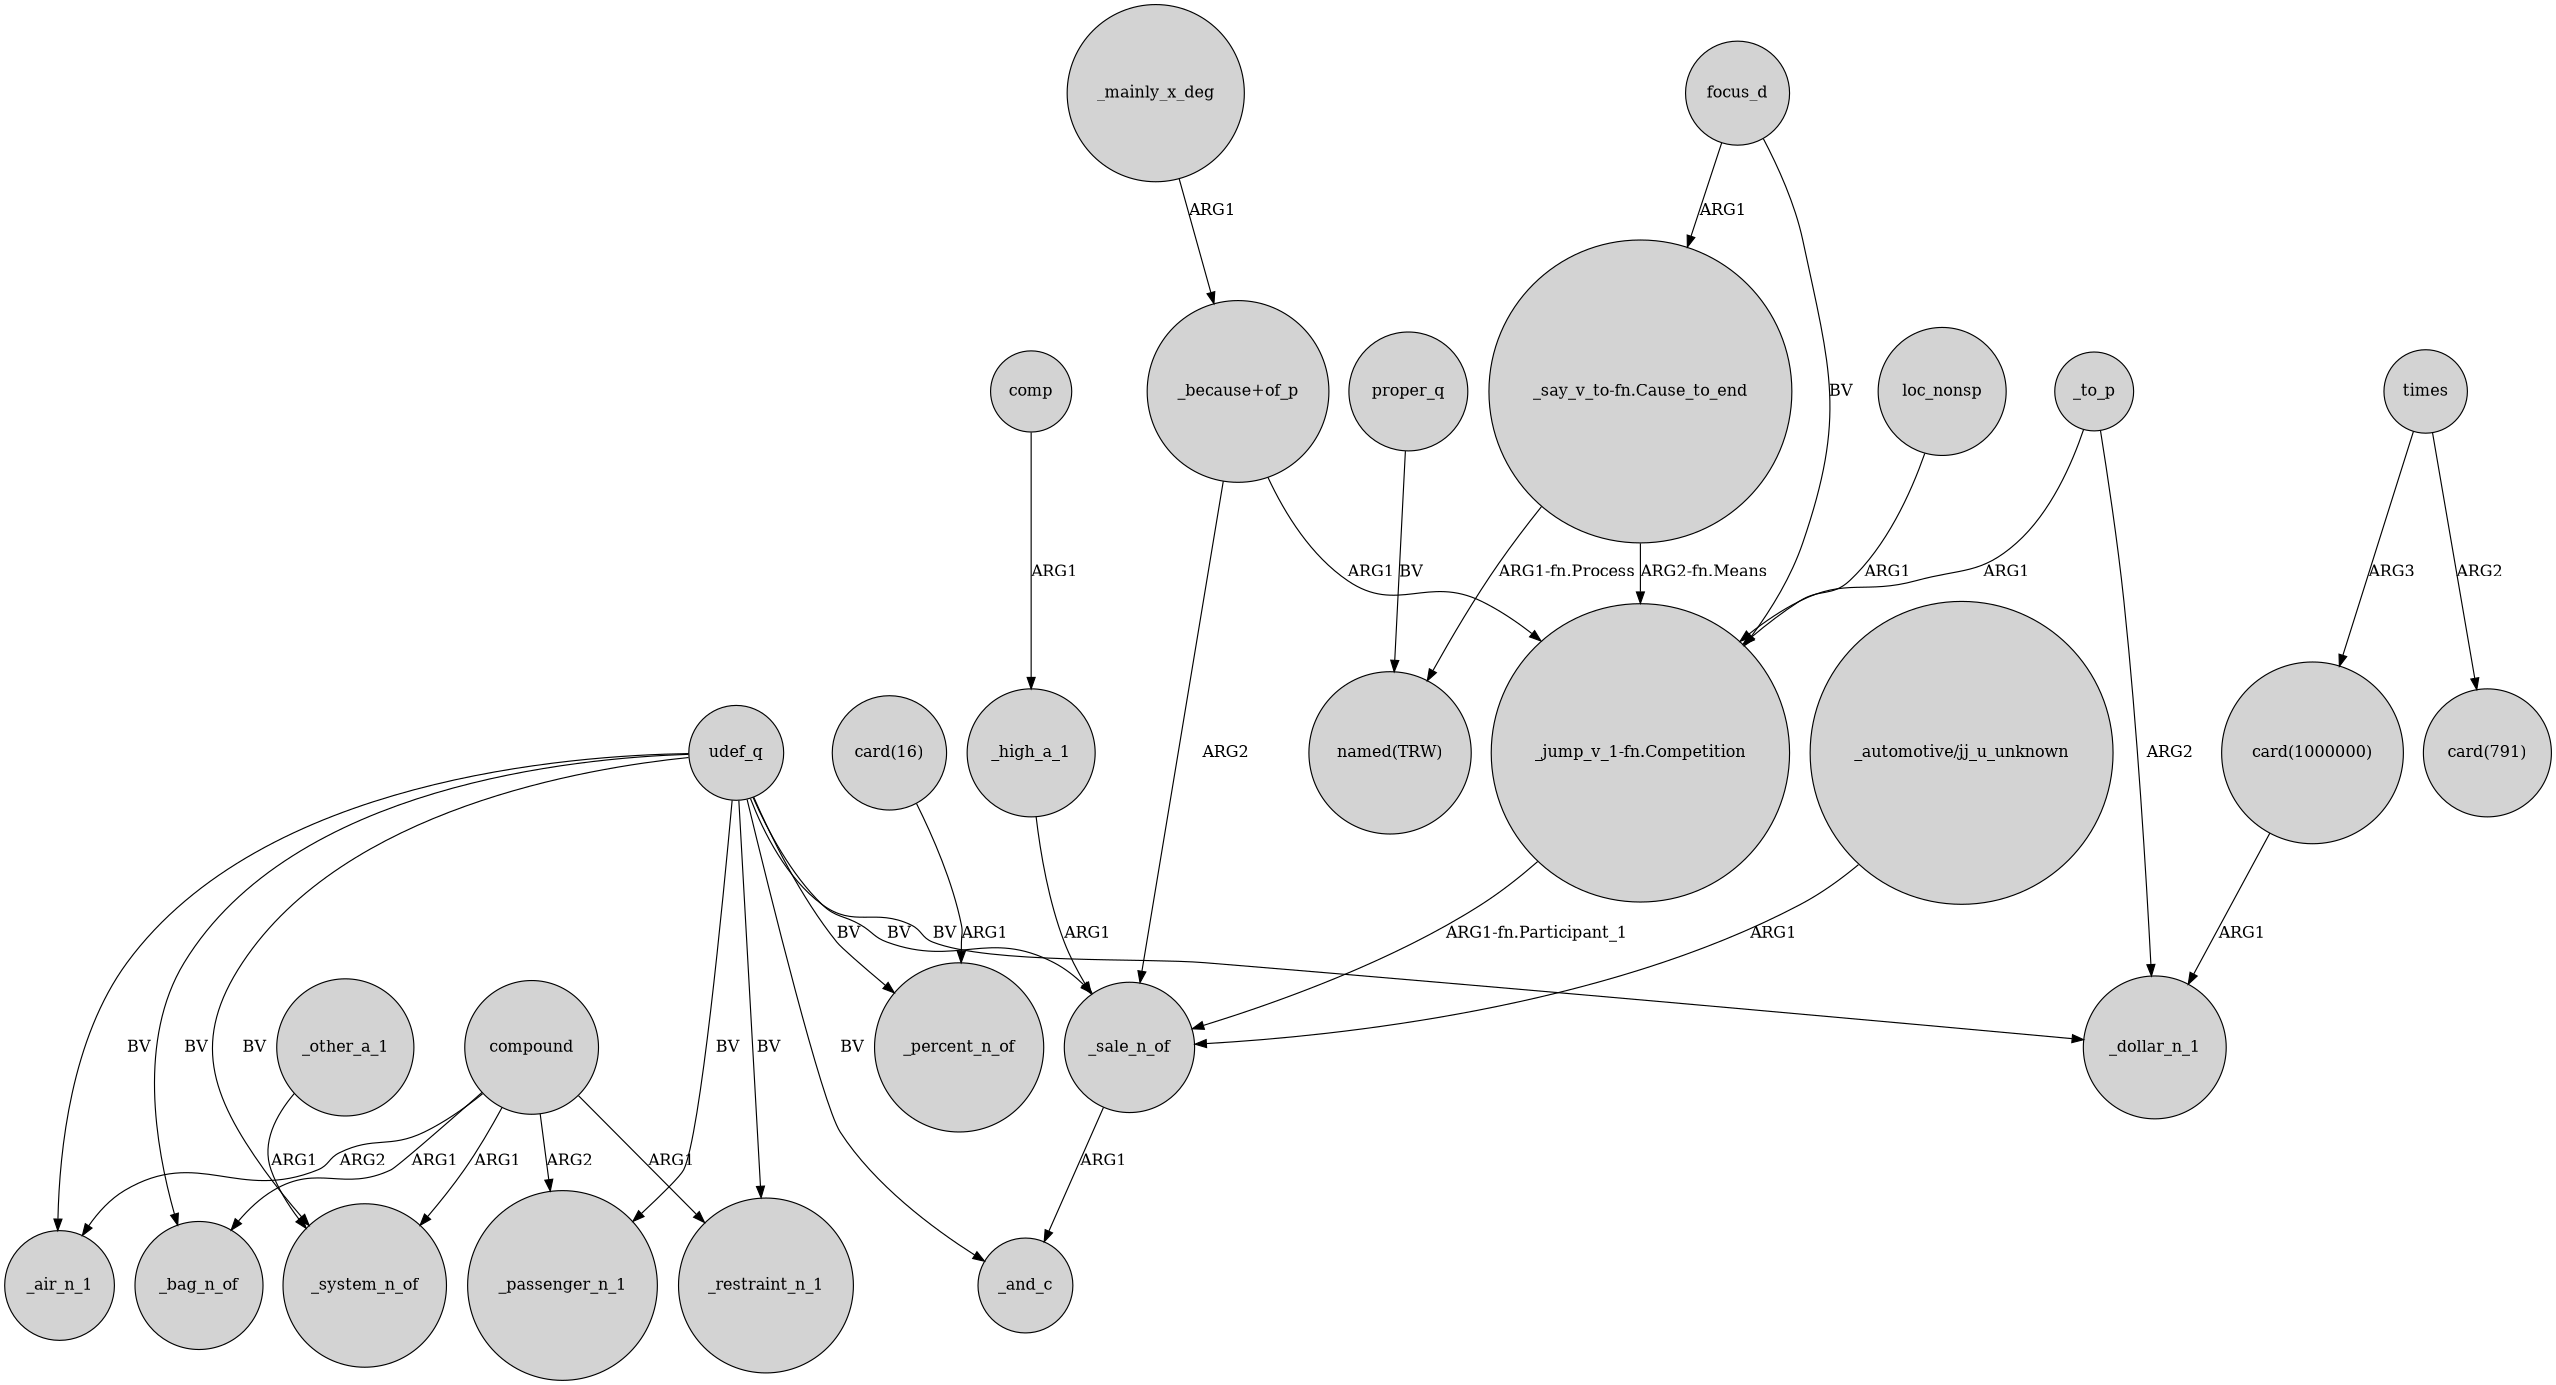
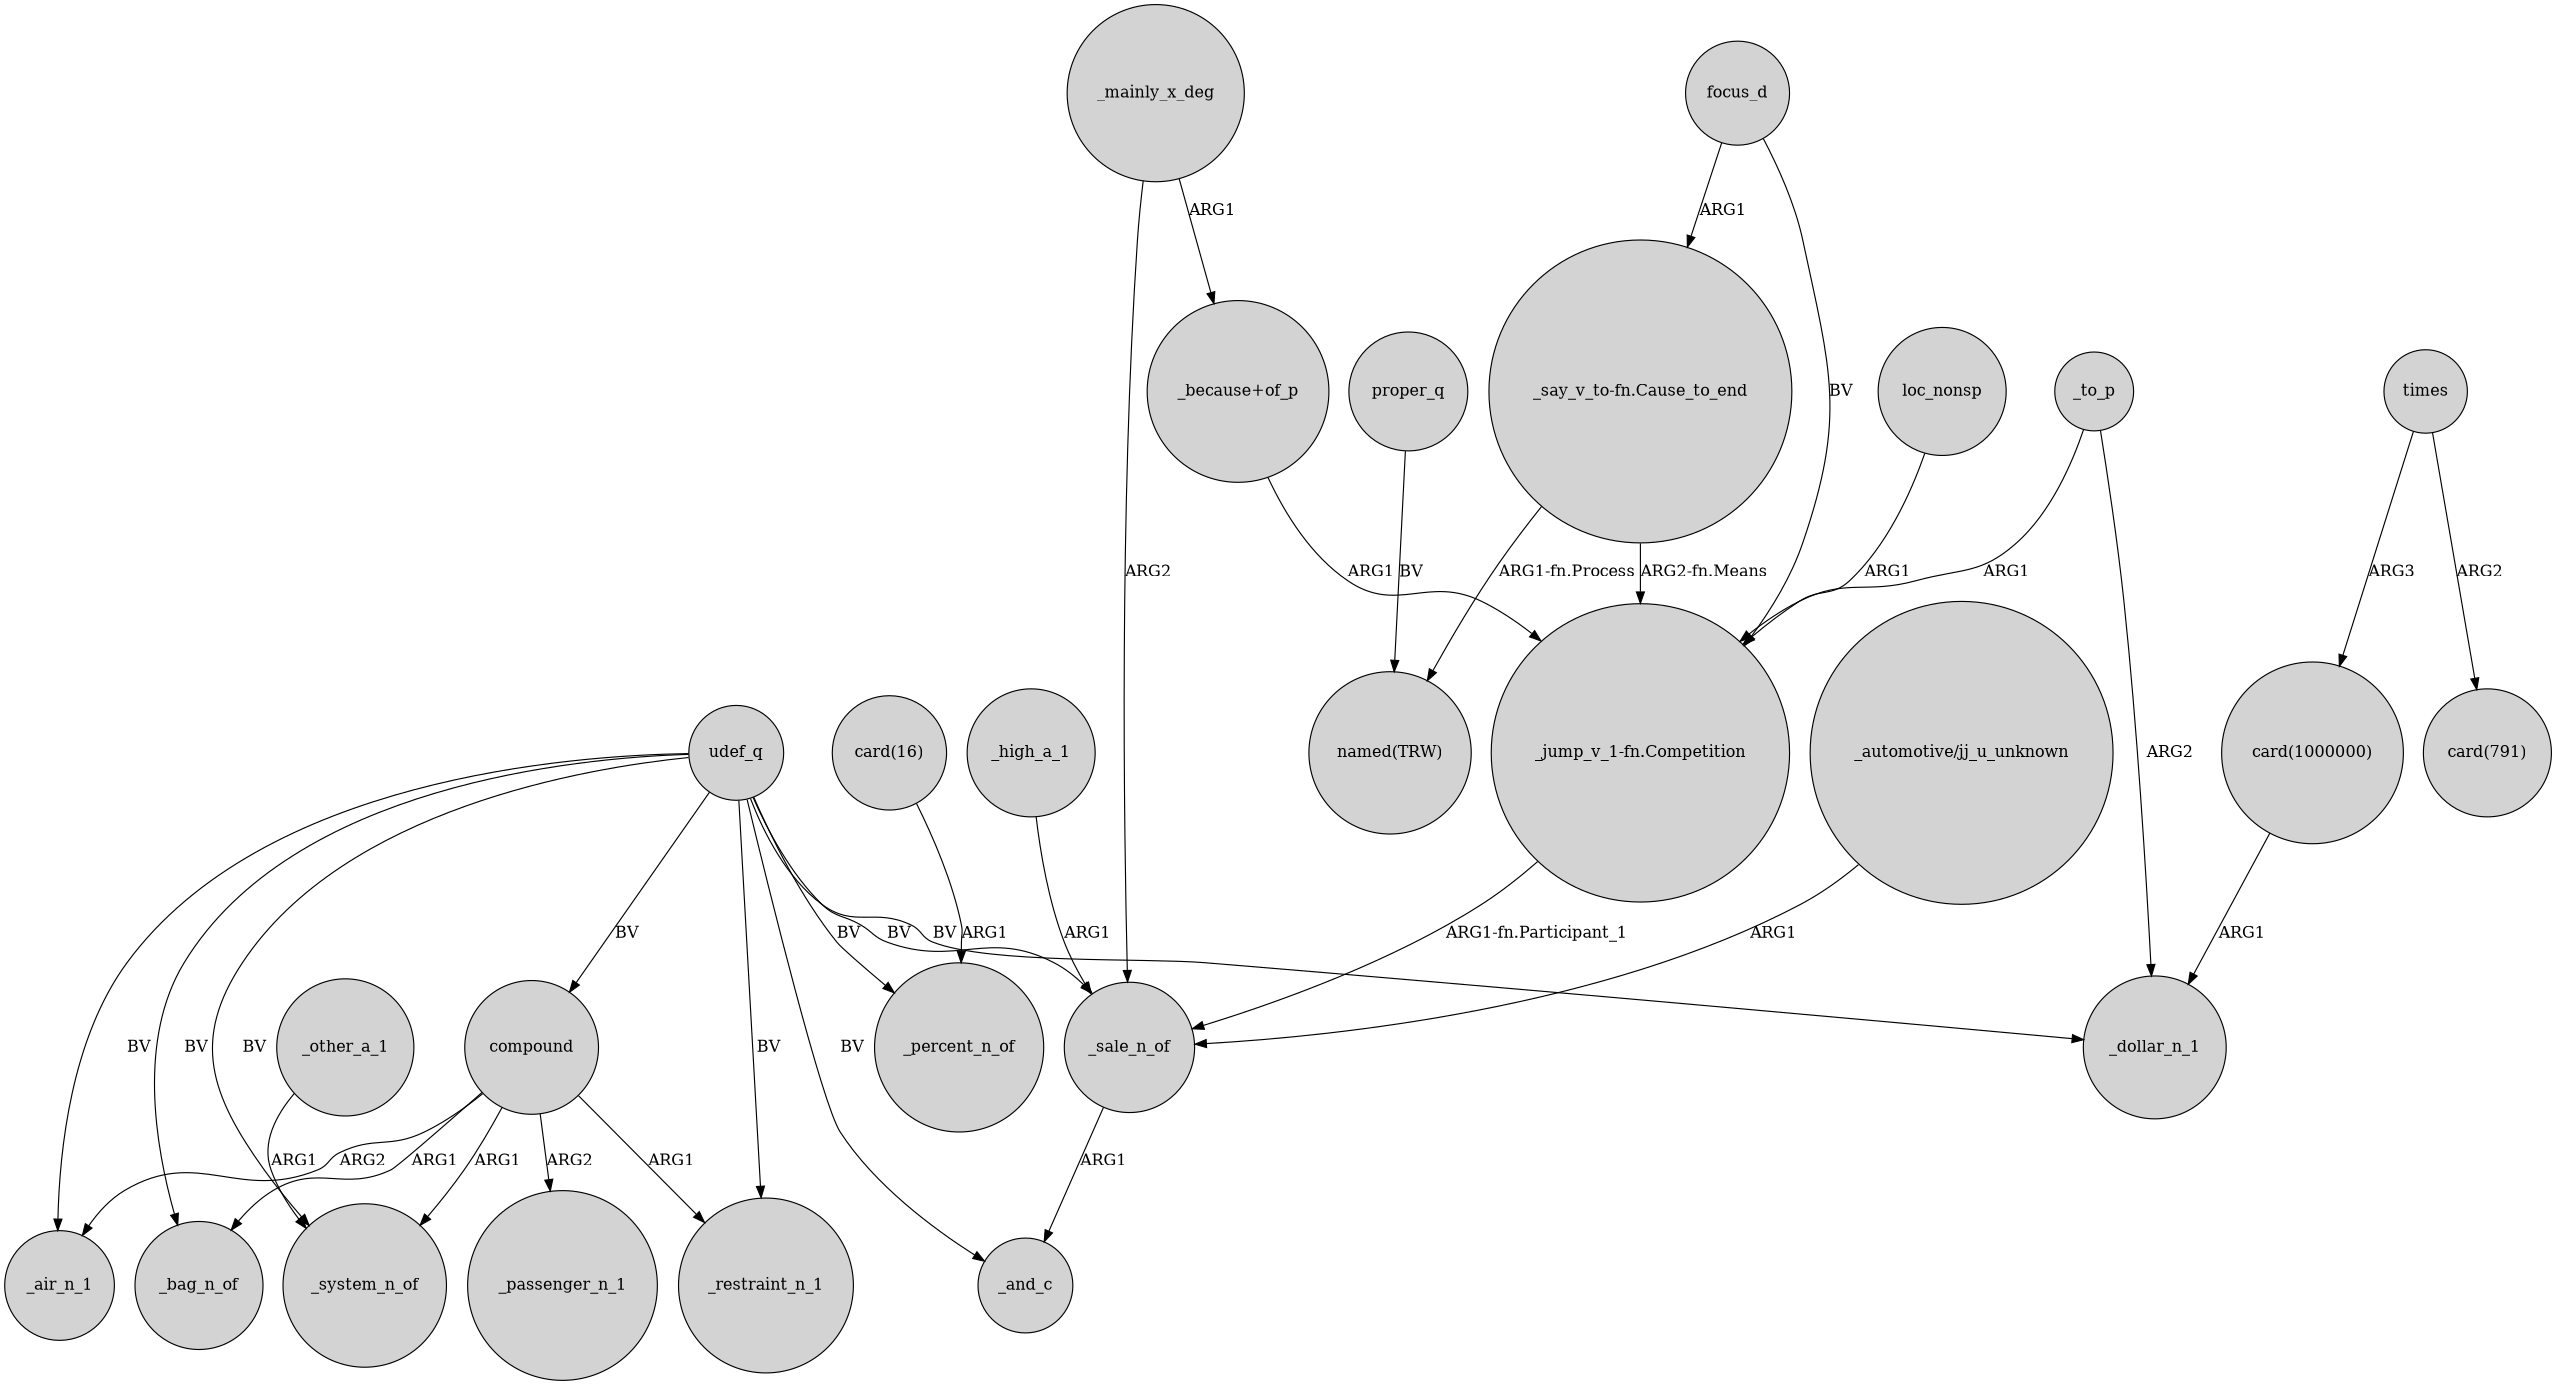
(1031, 391) -> none
(1183, 726) -> (1125, 575)
(710, 1016) -> (643, 887)
